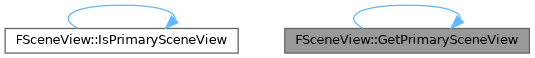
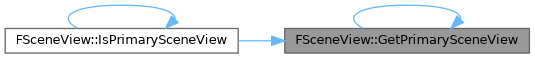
none -> (255, 41)
